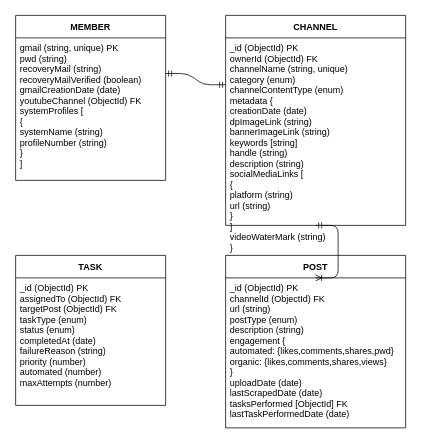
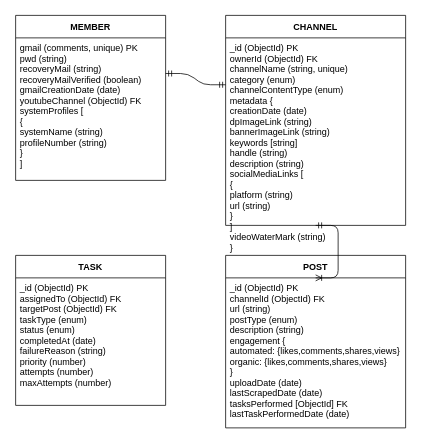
(73, 48) -> (79, 48)
(59, 288) -> (59, 288)
(269, 288) -> (269, 288)
